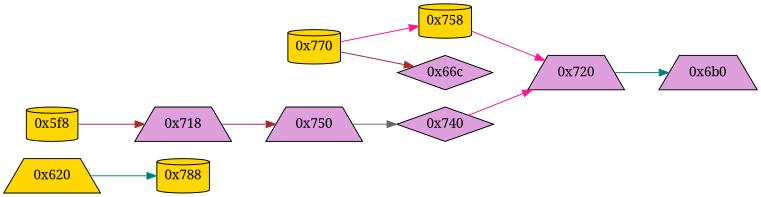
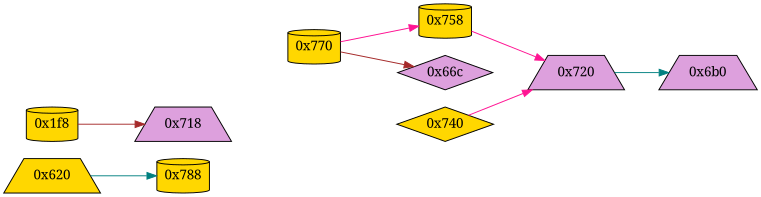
(52, 124) -> (52, 124)
(314, 124) -> none
(445, 124) -> (445, 124)
